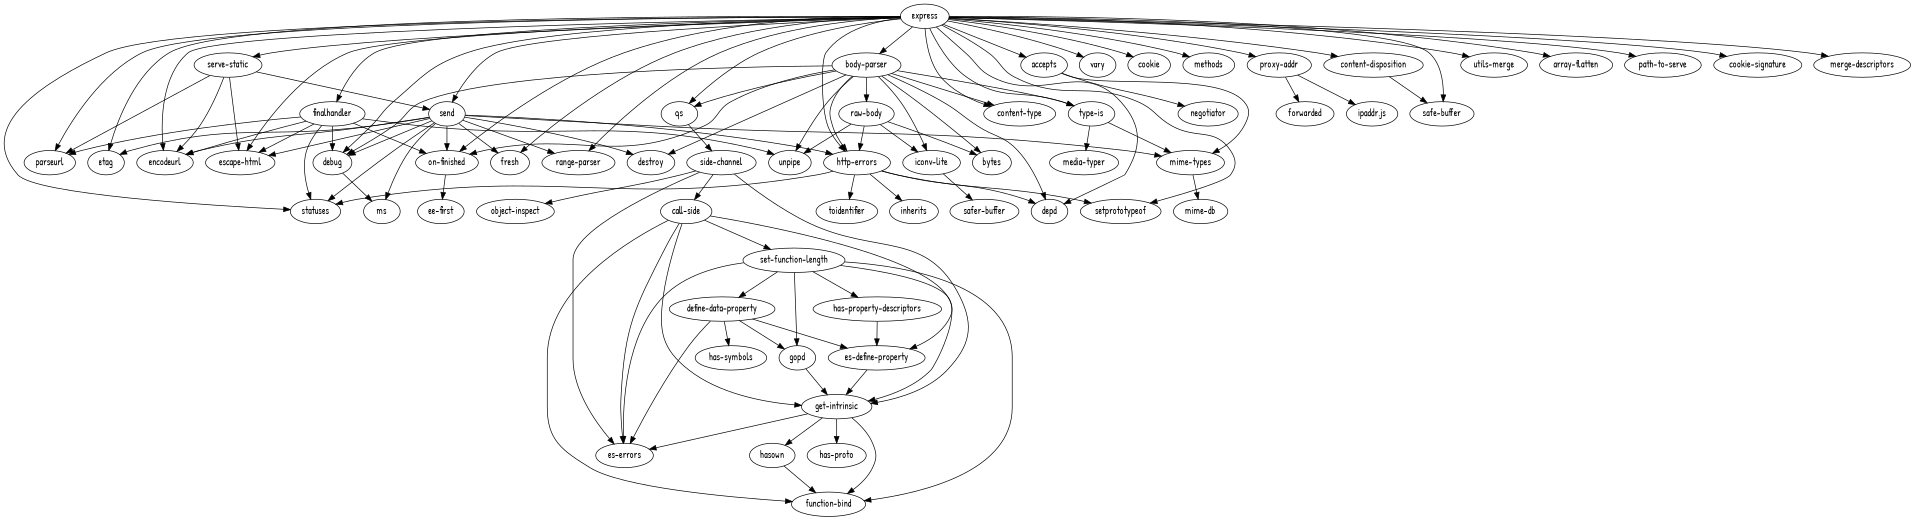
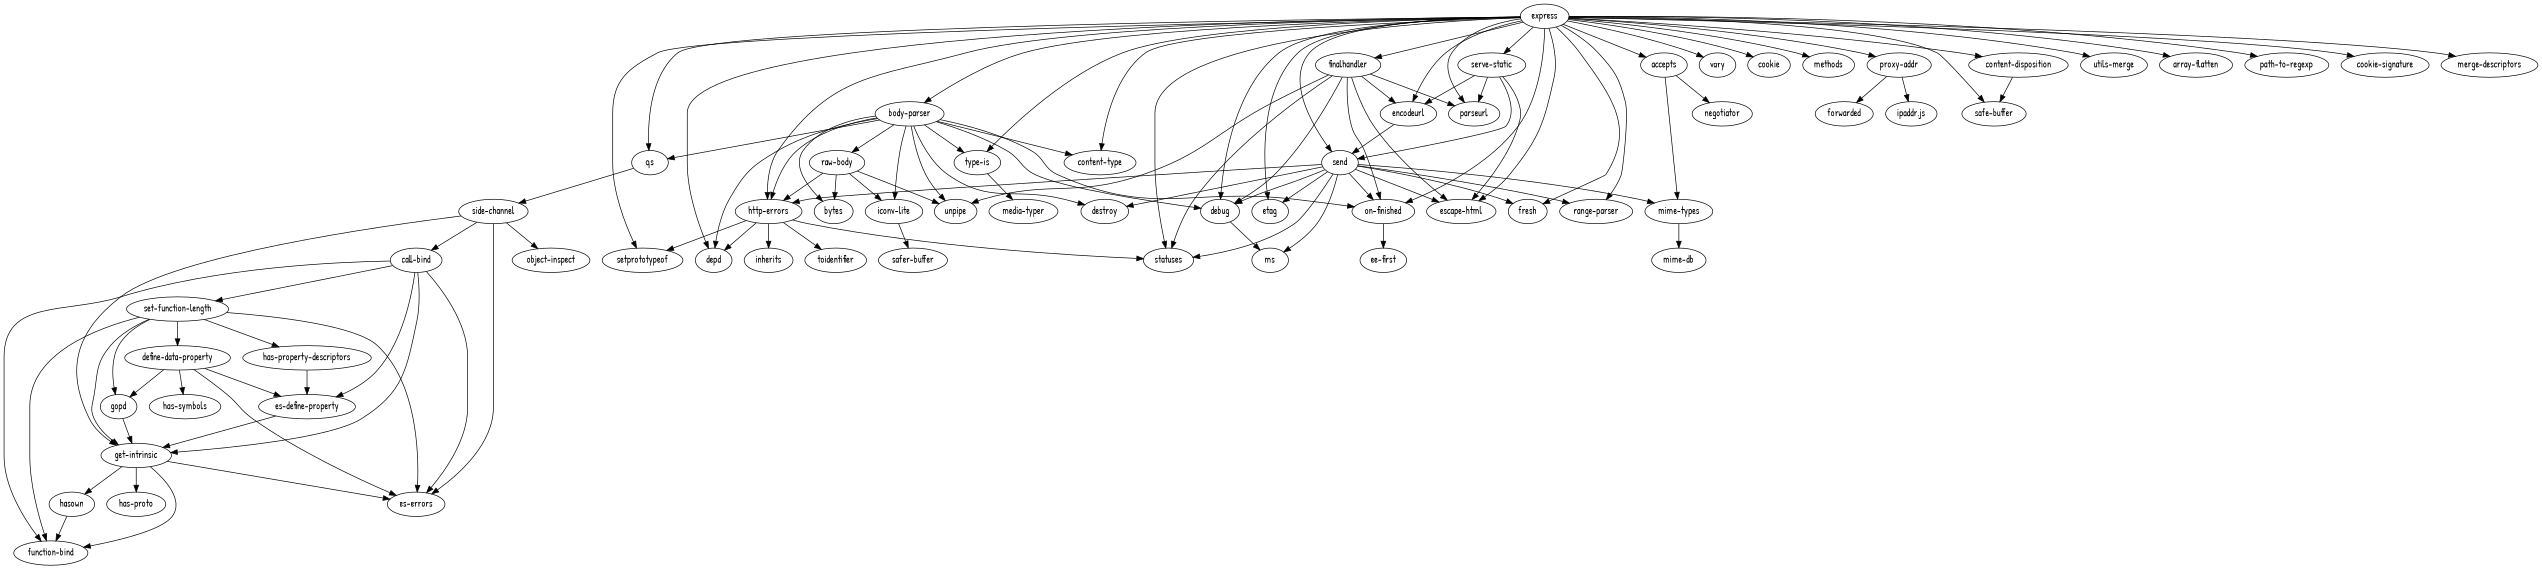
(1663, 65) -> (2287, 65)
(1132, 134) -> none
(281, 136) -> (1376, 137)
(686, 211) -> (416, 260)
